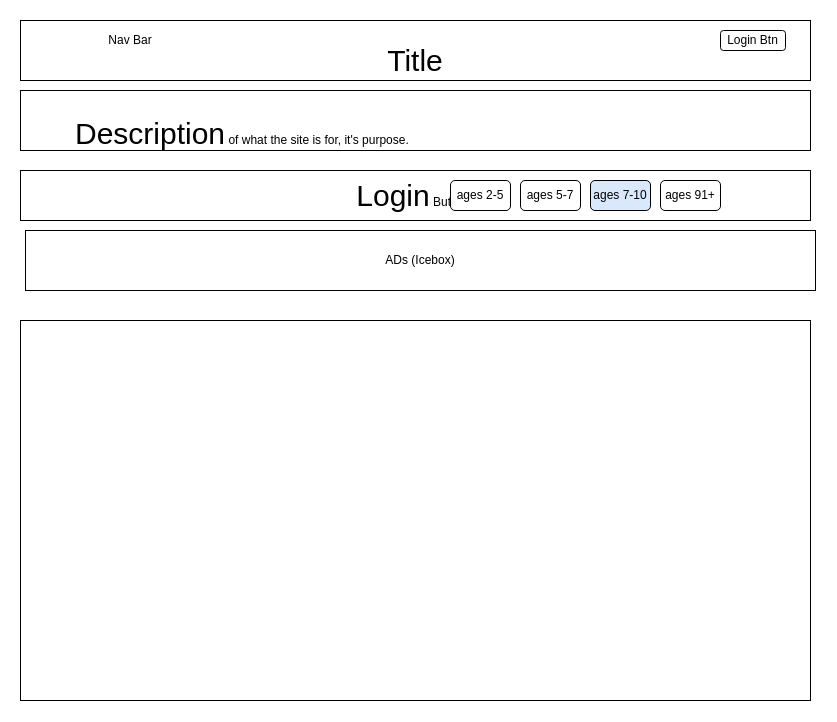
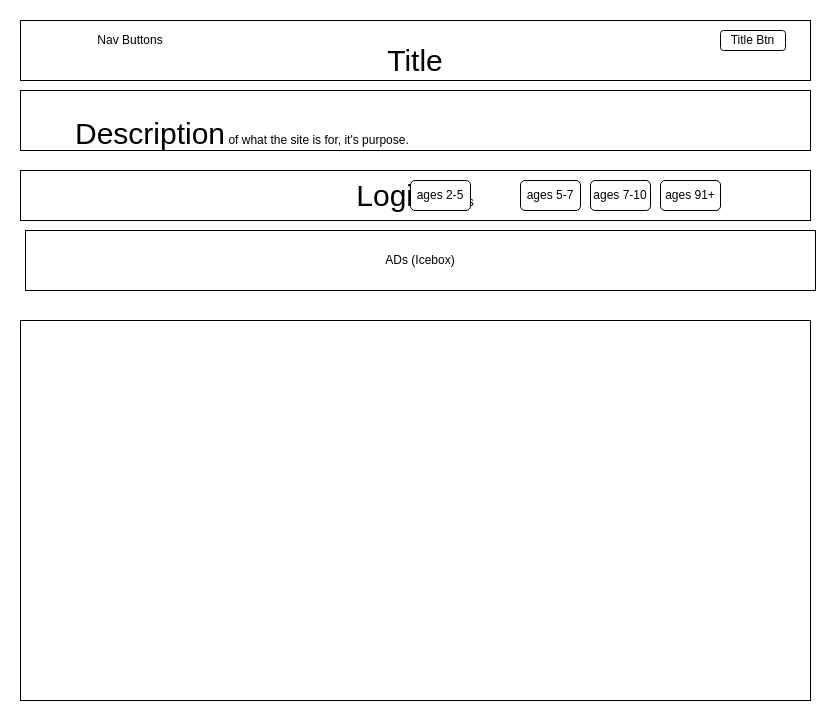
(131, 41) -> (131, 41)
(753, 41) -> (753, 41)
(481, 196) -> (441, 196)
(621, 196) -> (621, 196)
